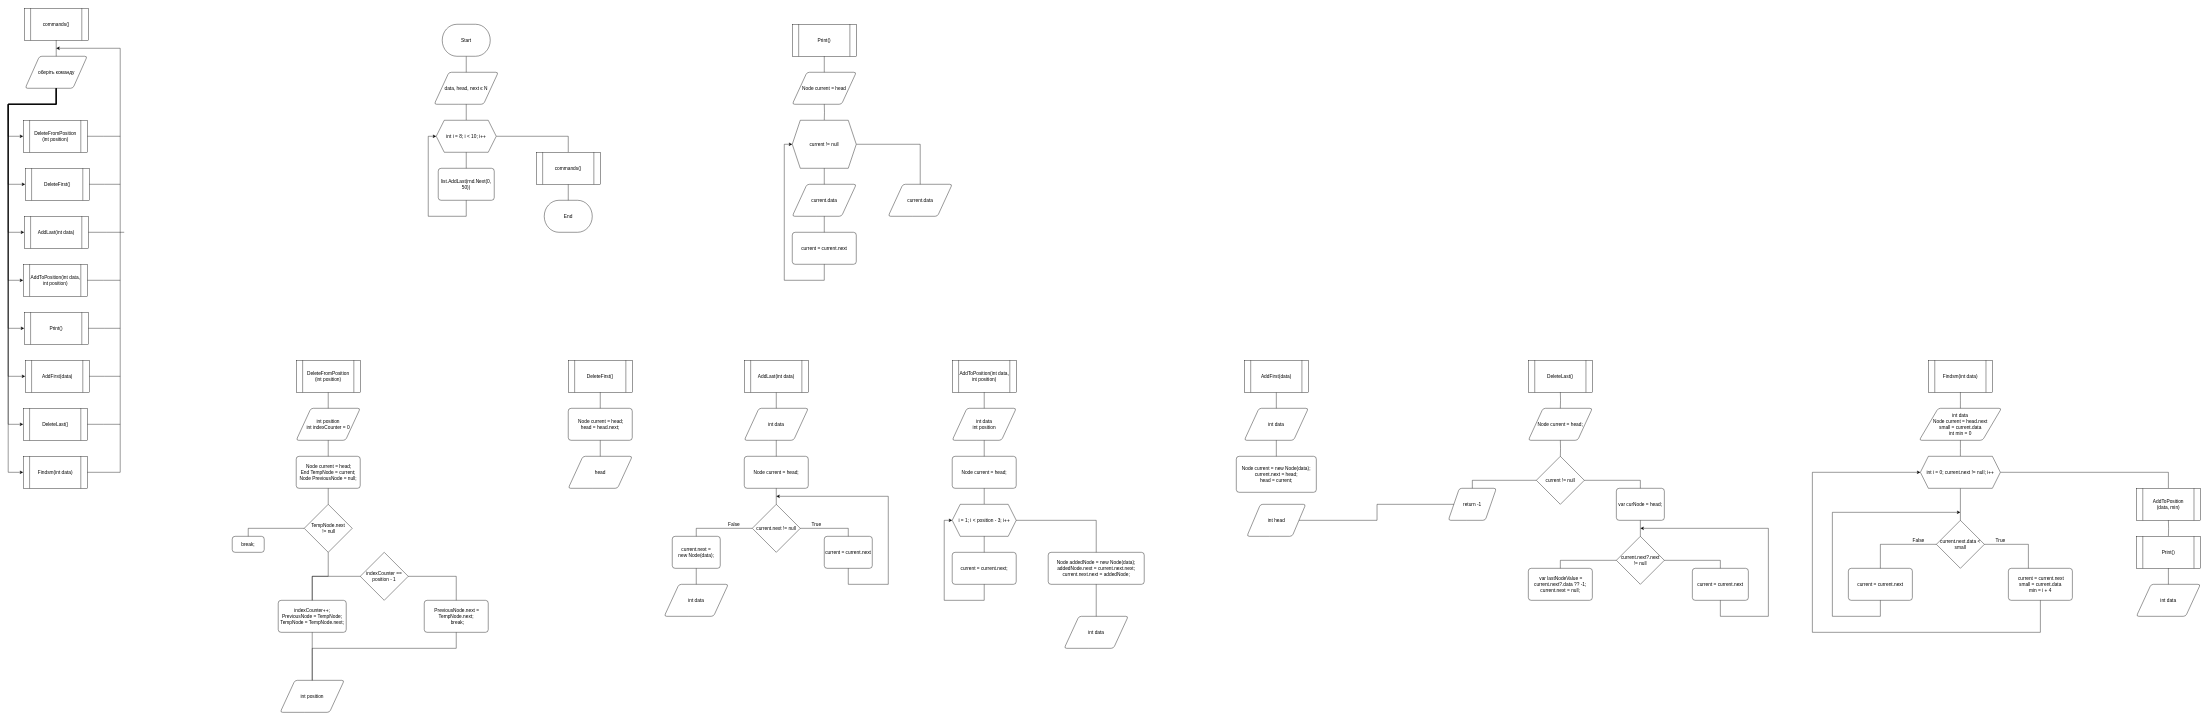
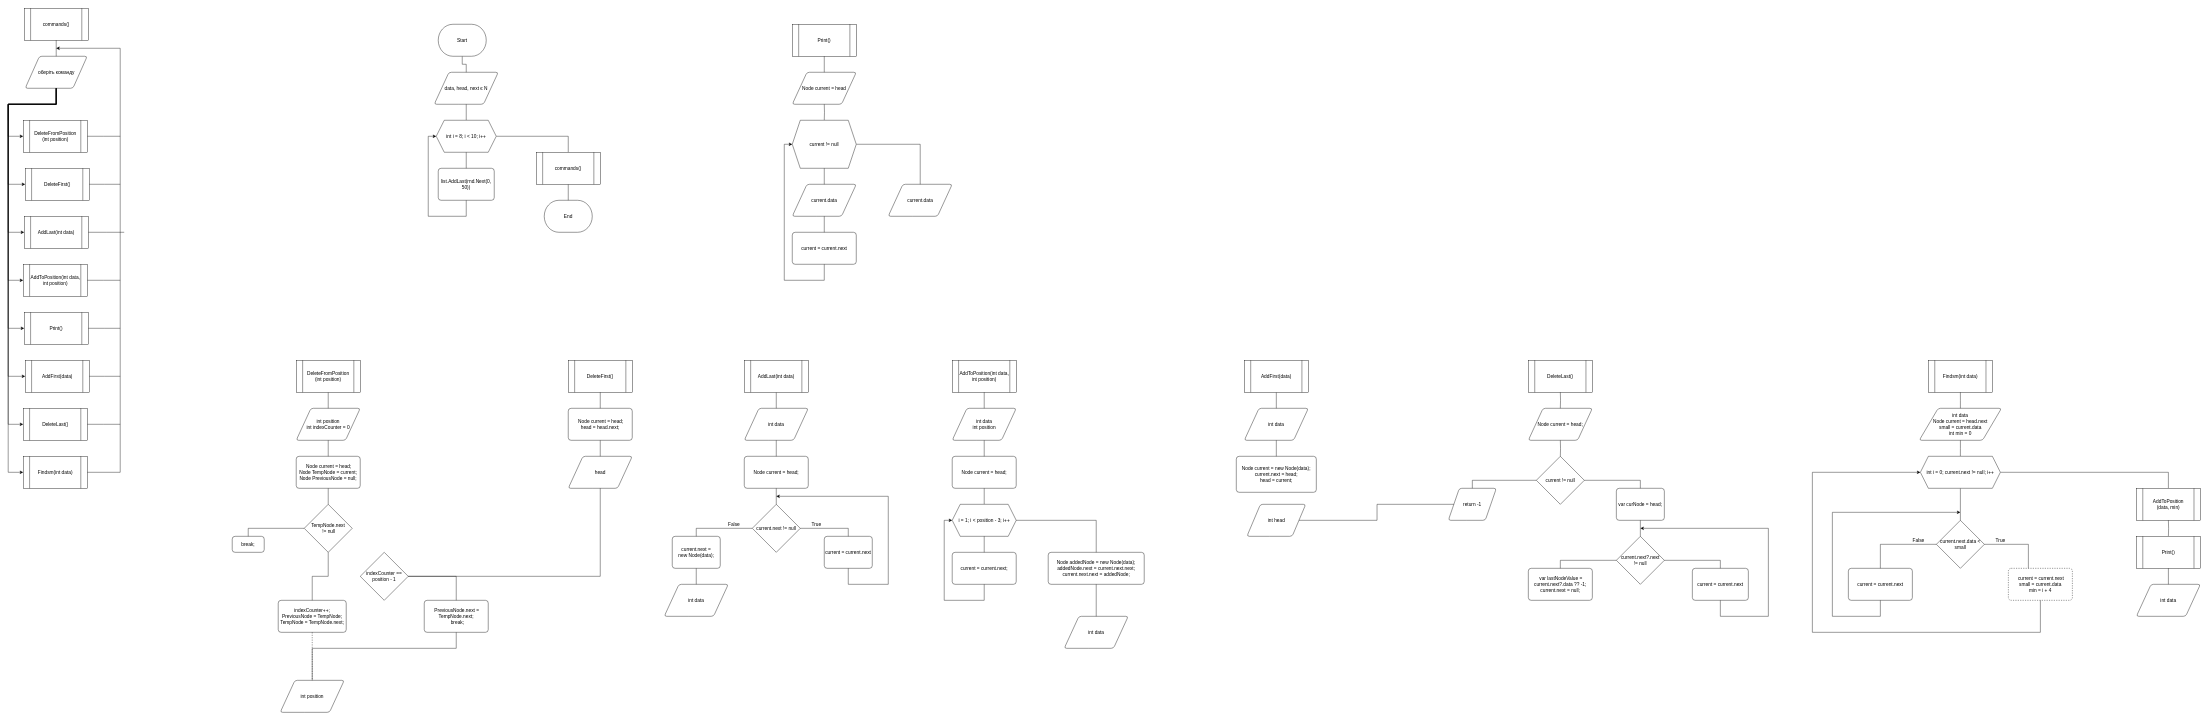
(466, 40) -> (462, 40)
(328, 472) -> (328, 472)
(345, 576) -> (573, 576)
(2040, 584) -> (2040, 584)
(312, 639) -> (312, 639)
